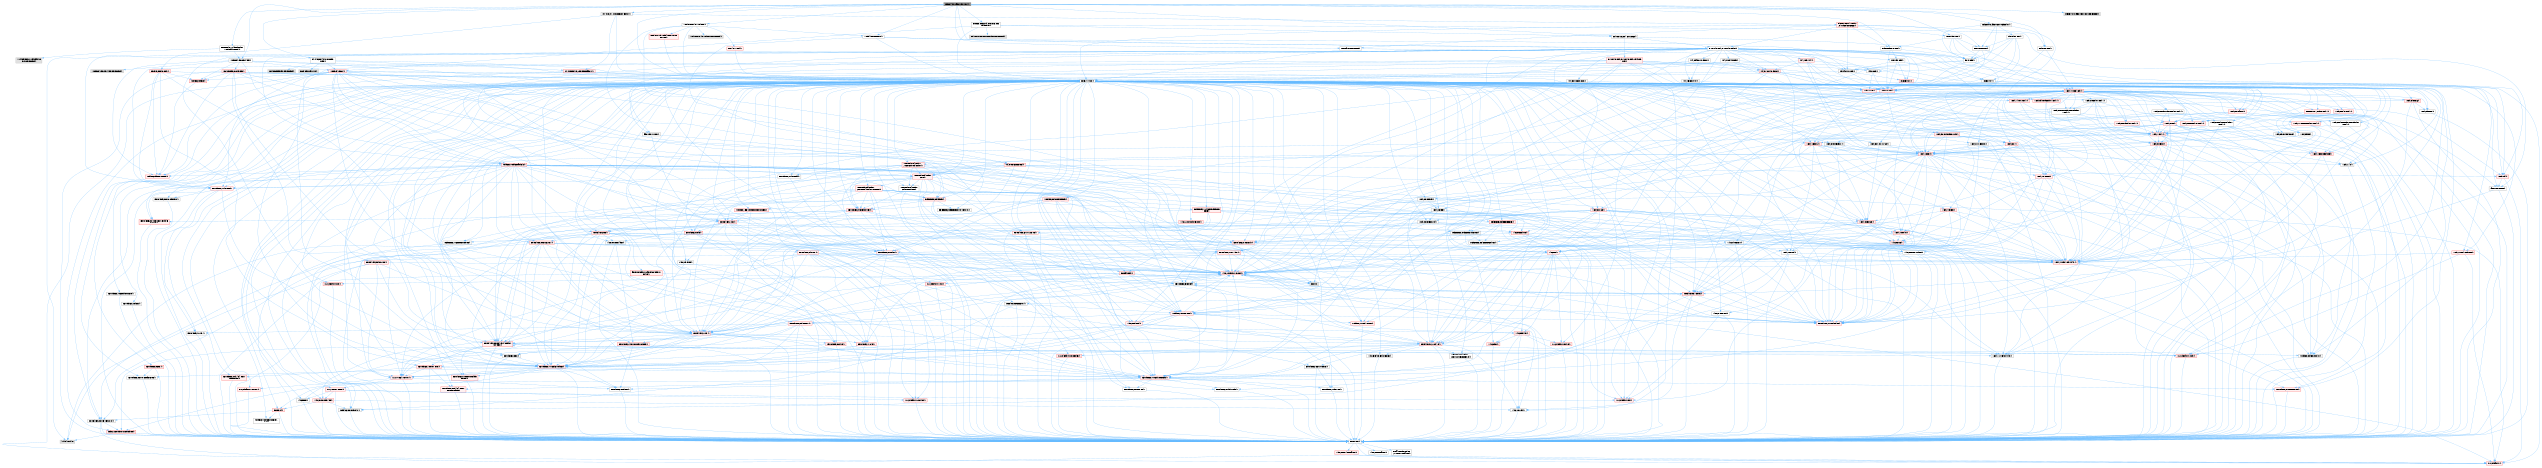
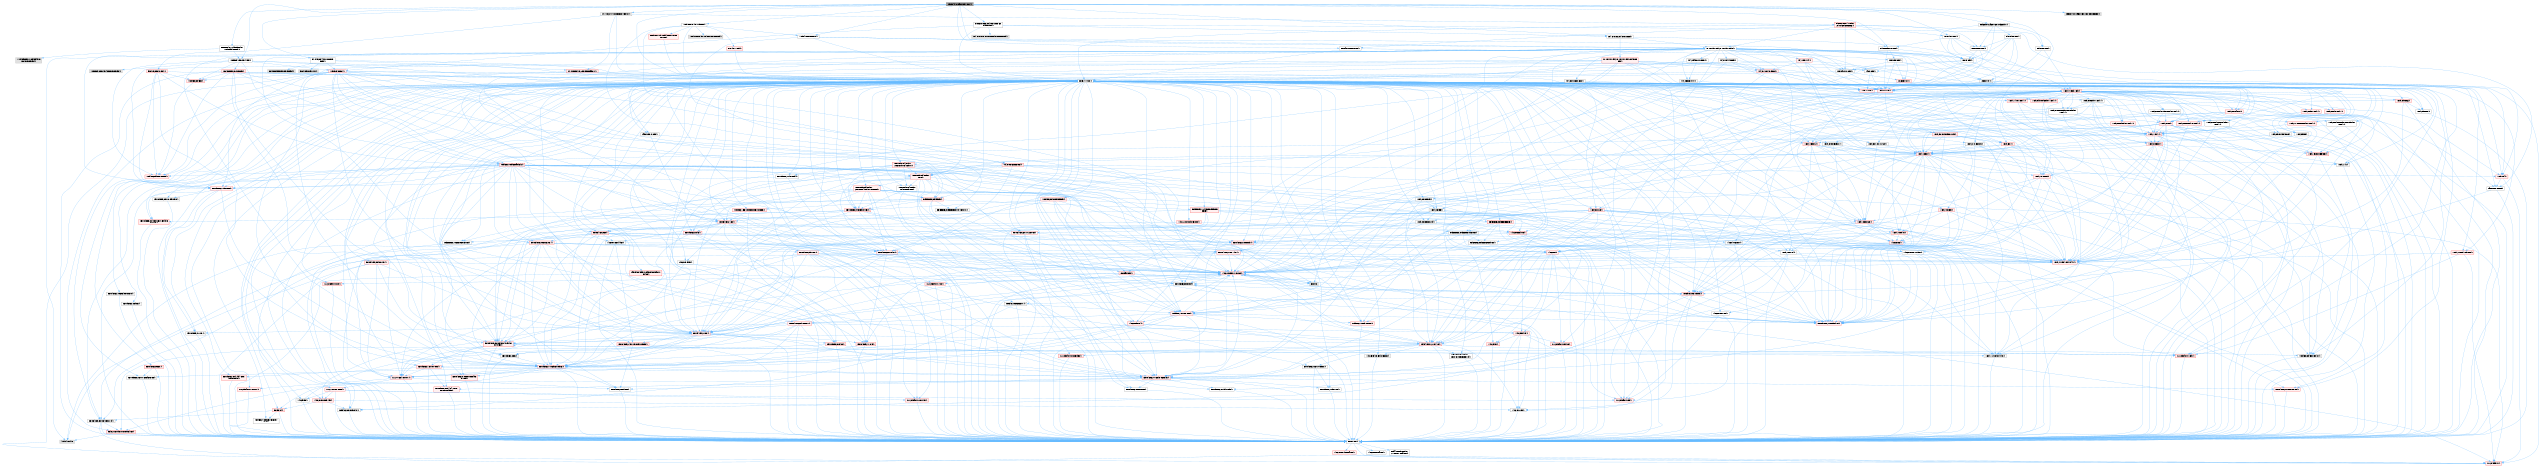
(2317, 112) -> (2311, 112)
